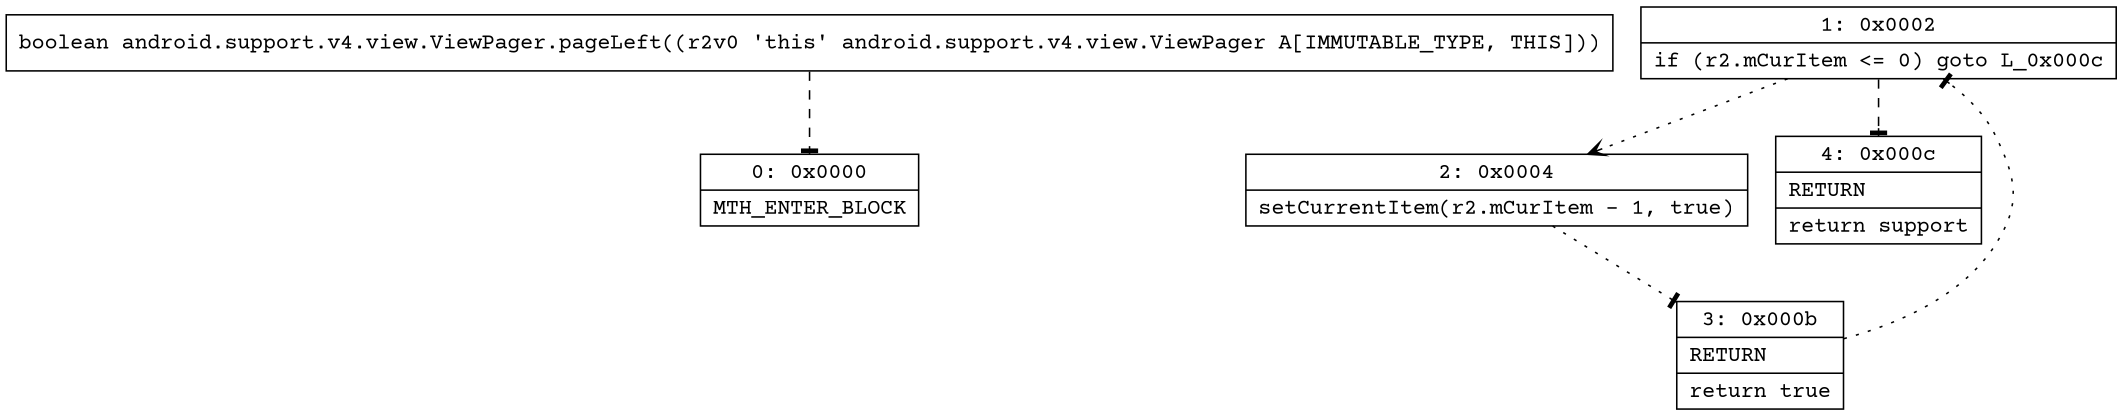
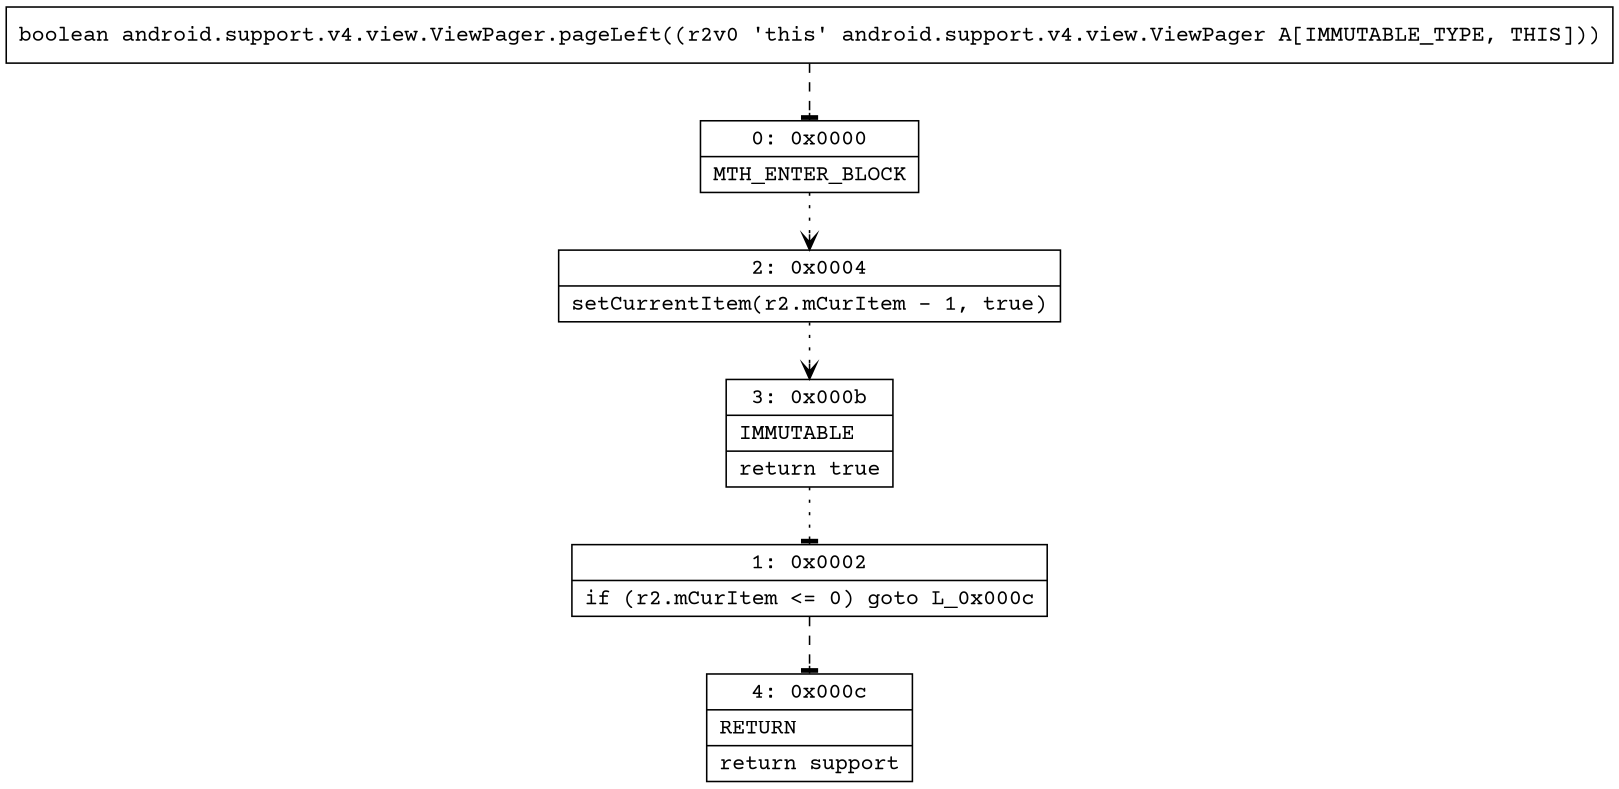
(1695, 114) -> (810, 213)
(1611, 262) -> (810, 343)
(1728, 355) -> (797, 432)
